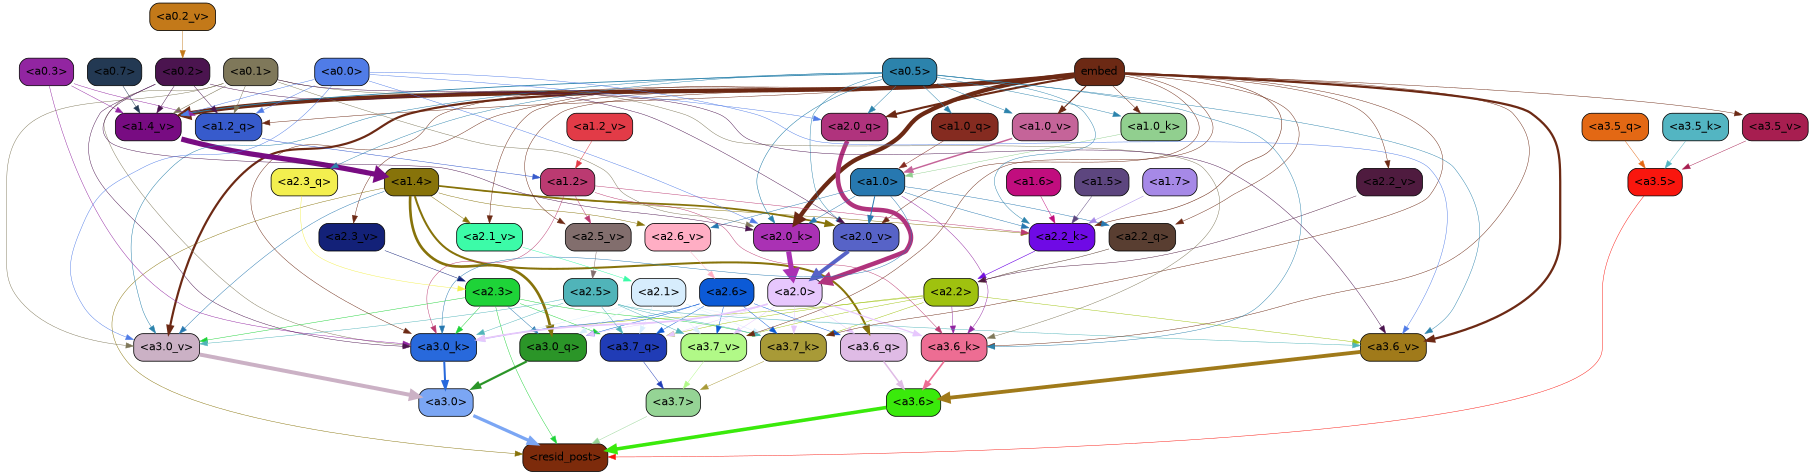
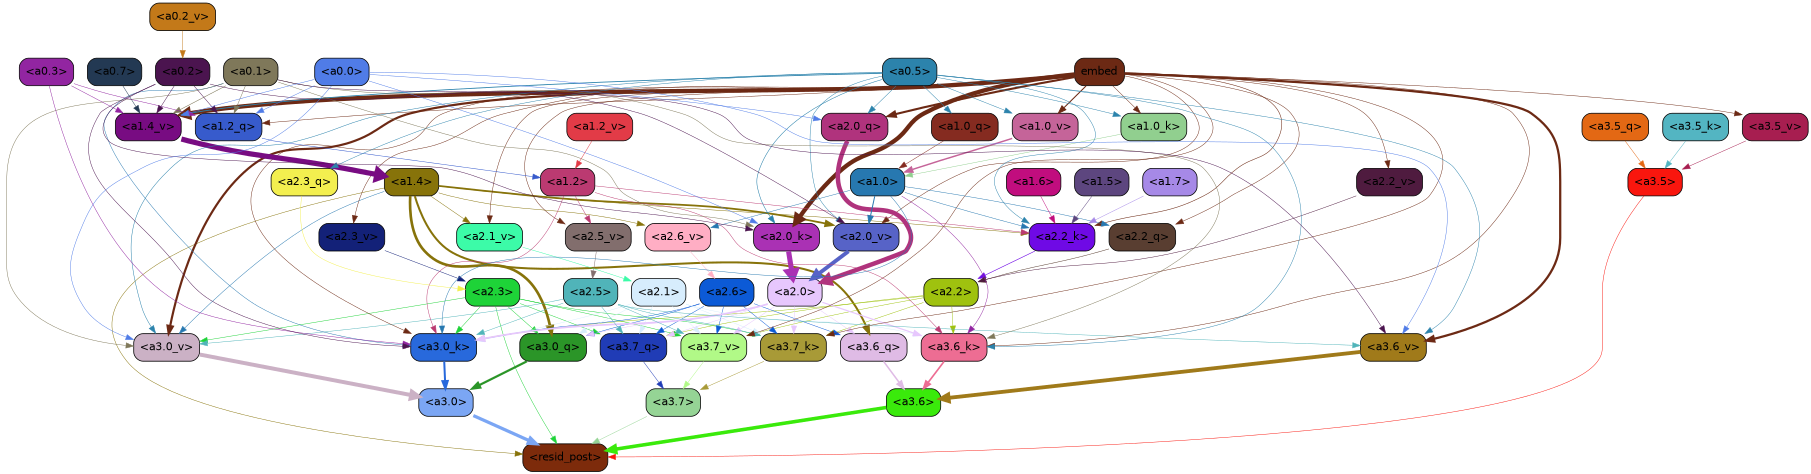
(836, 207) -> none
(173, 231) -> (173, 231)
(517, 315) -> (517, 315)
none -> (597, 316)
(952, 317) -> (952, 317)
(1165, 319) -> none
